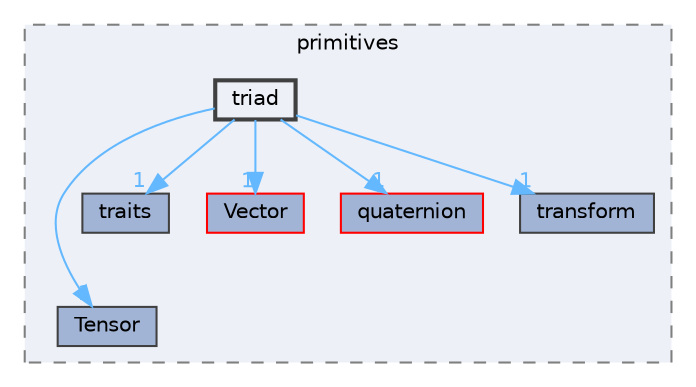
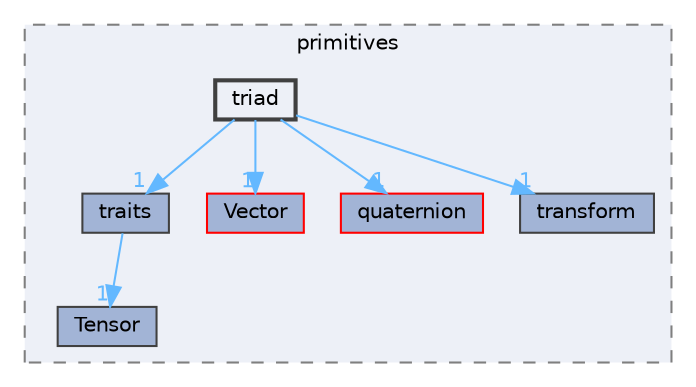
(89, 165) -> (118, 260)
